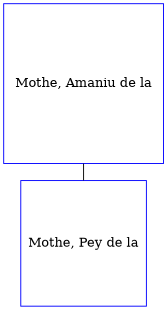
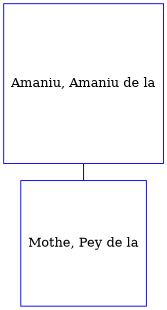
(84, 84) -> (84, 84)
